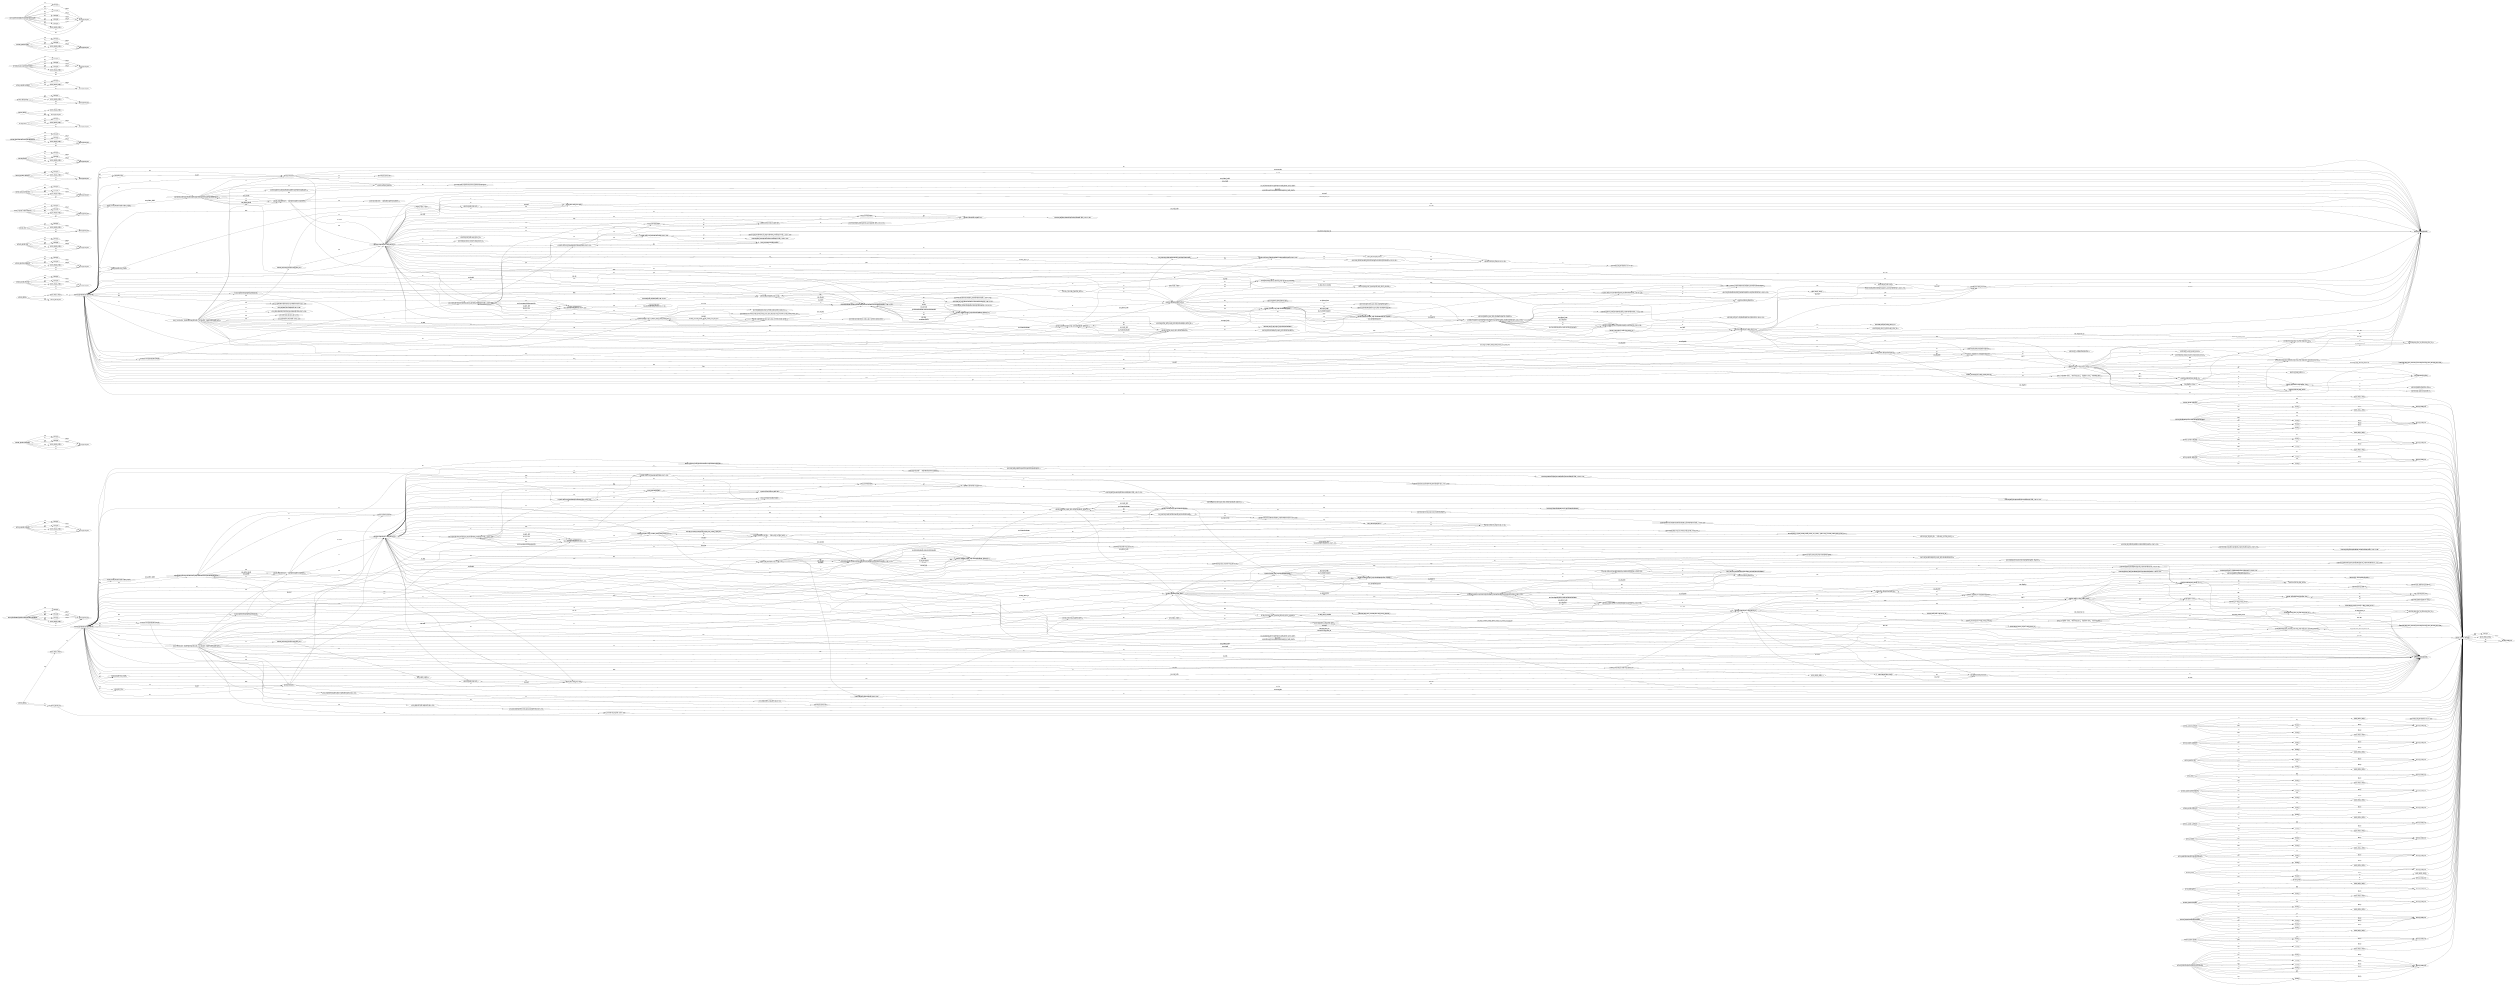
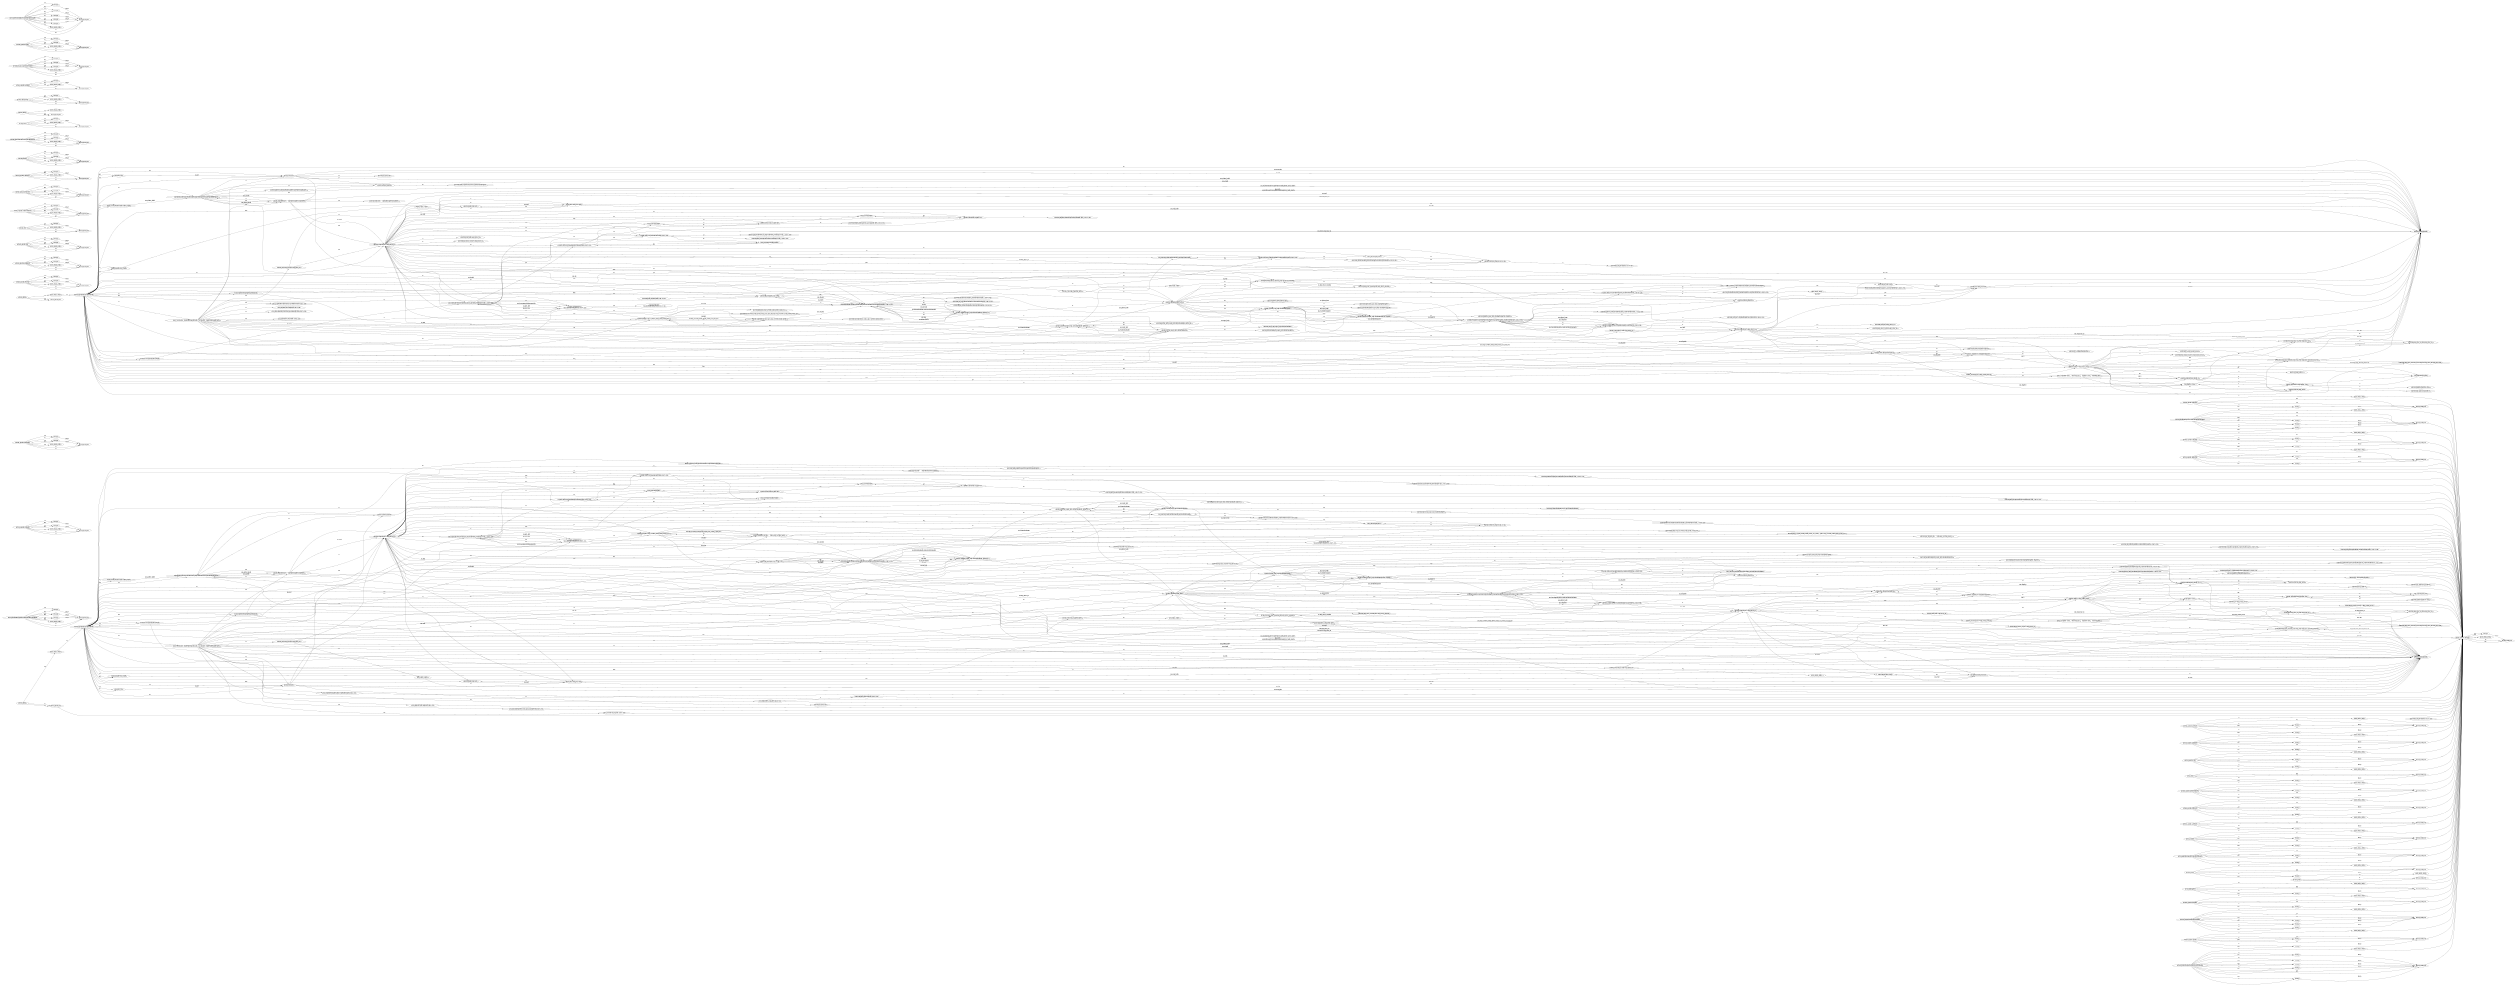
(1195, 278) -> (1131, 277)
(289, 315) -> none
(824, 619) -> (824, 699)
